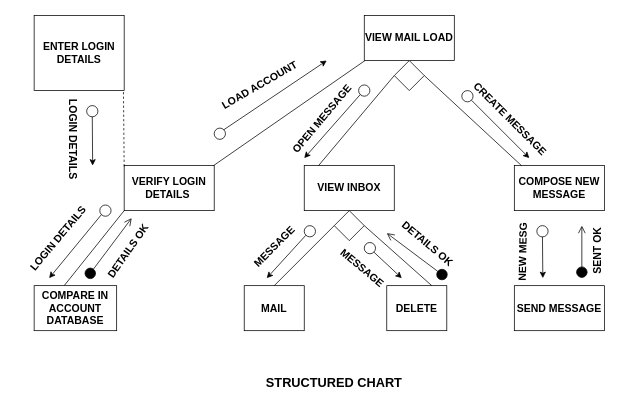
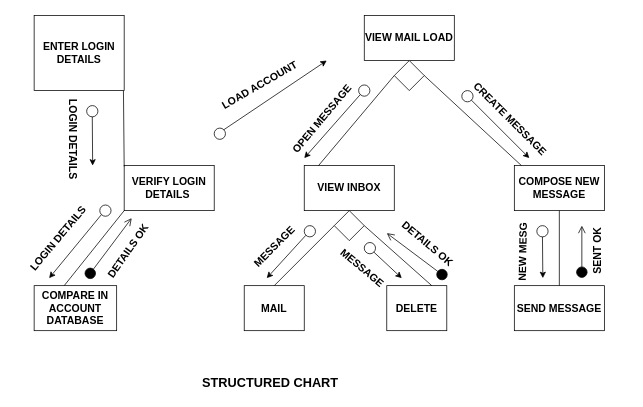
(289, 113) -> none
(124, 128) -> (124, 128)
none -> (559, 248)
(334, 383) -> (270, 383)
